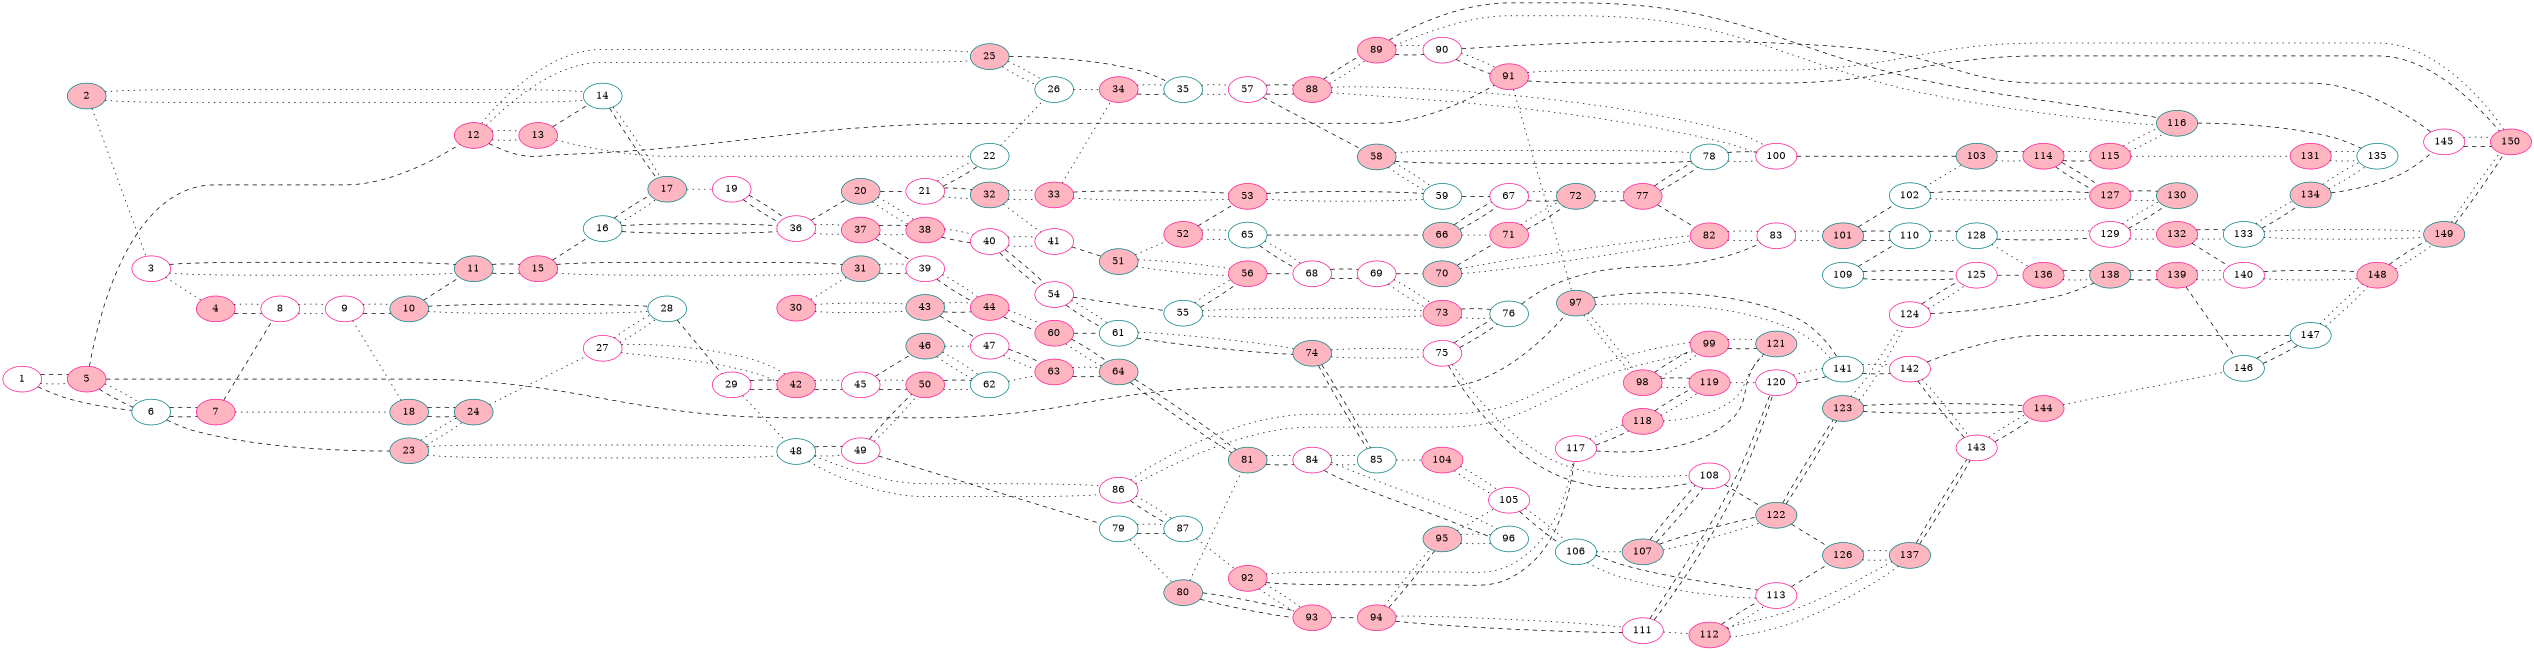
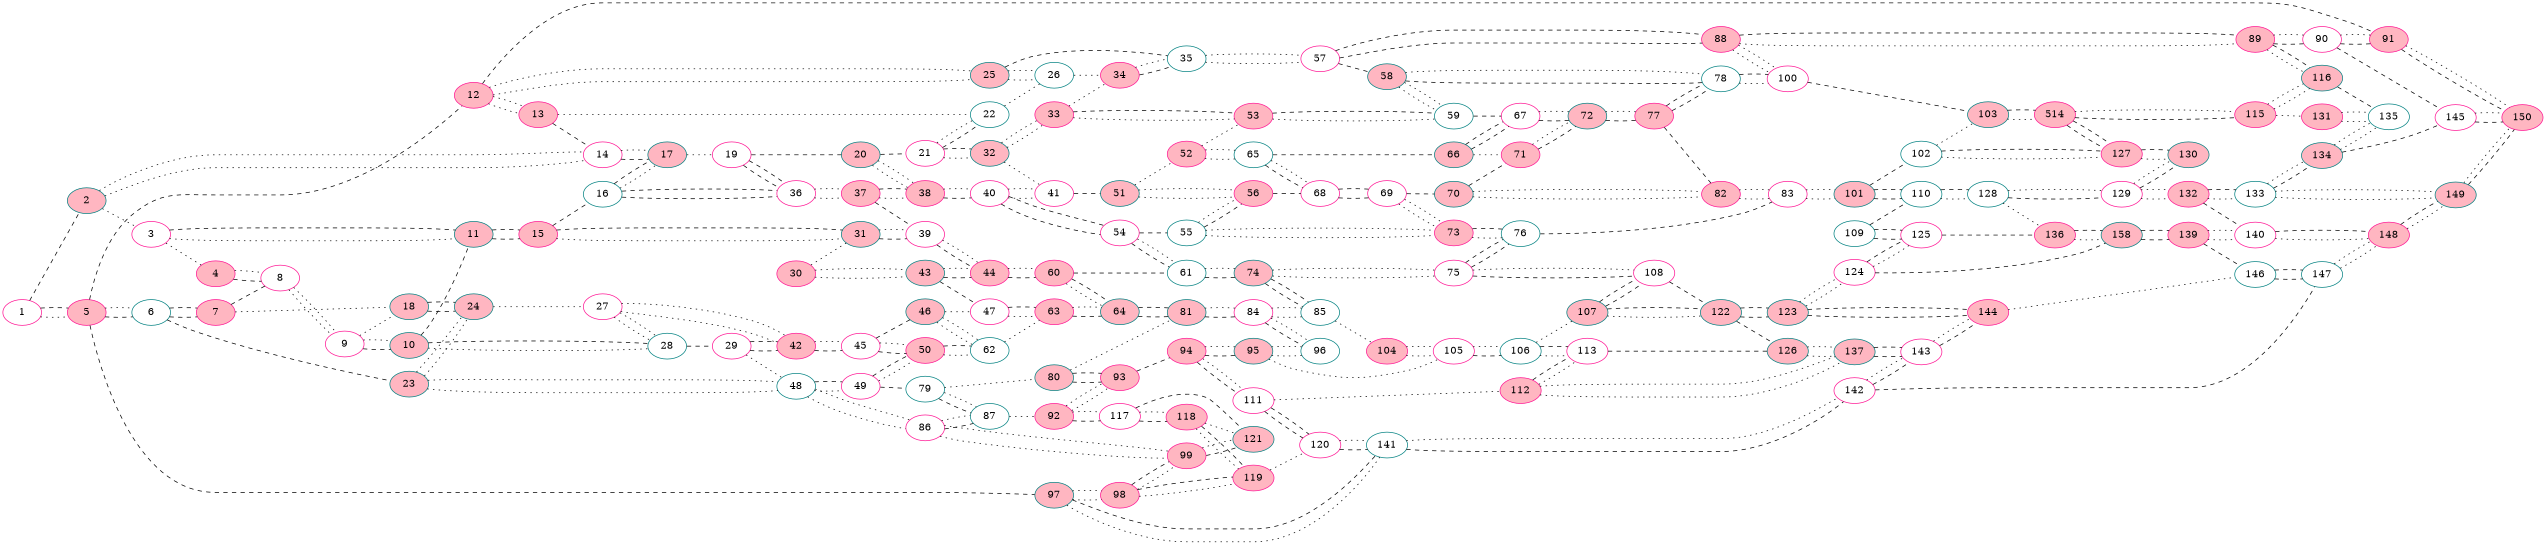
(603, 96) -> (603, 155)
(2044, 156) -> (2055, 115)
(1541, 185) -> none
(829, 210) -> (796, 155)
(1215, 215) -> (1220, 135)
(2110, 275) -> (2122, 235)
(84, 403) -> (54, 257)
